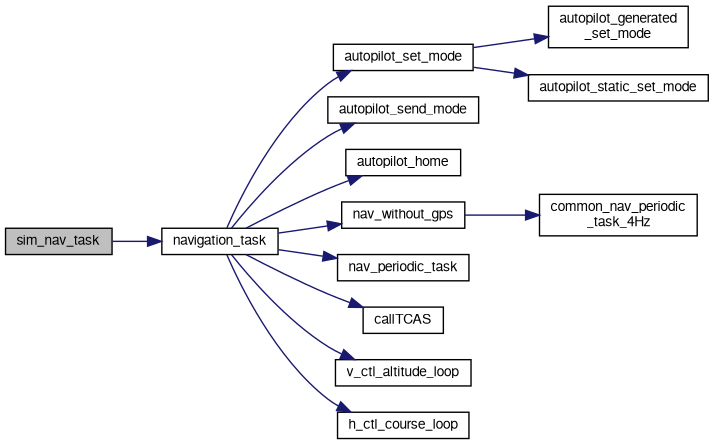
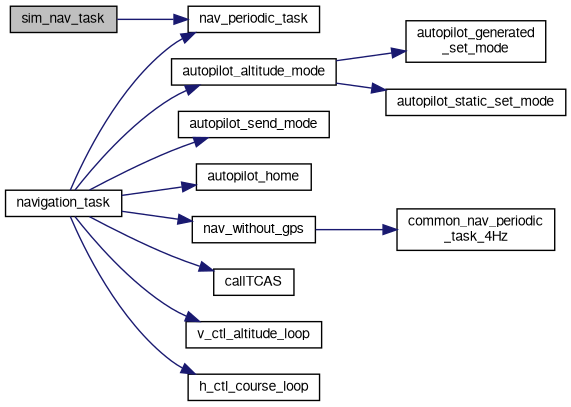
(403, 57) -> (254, 72)
(130, 241) -> (145, 19)
